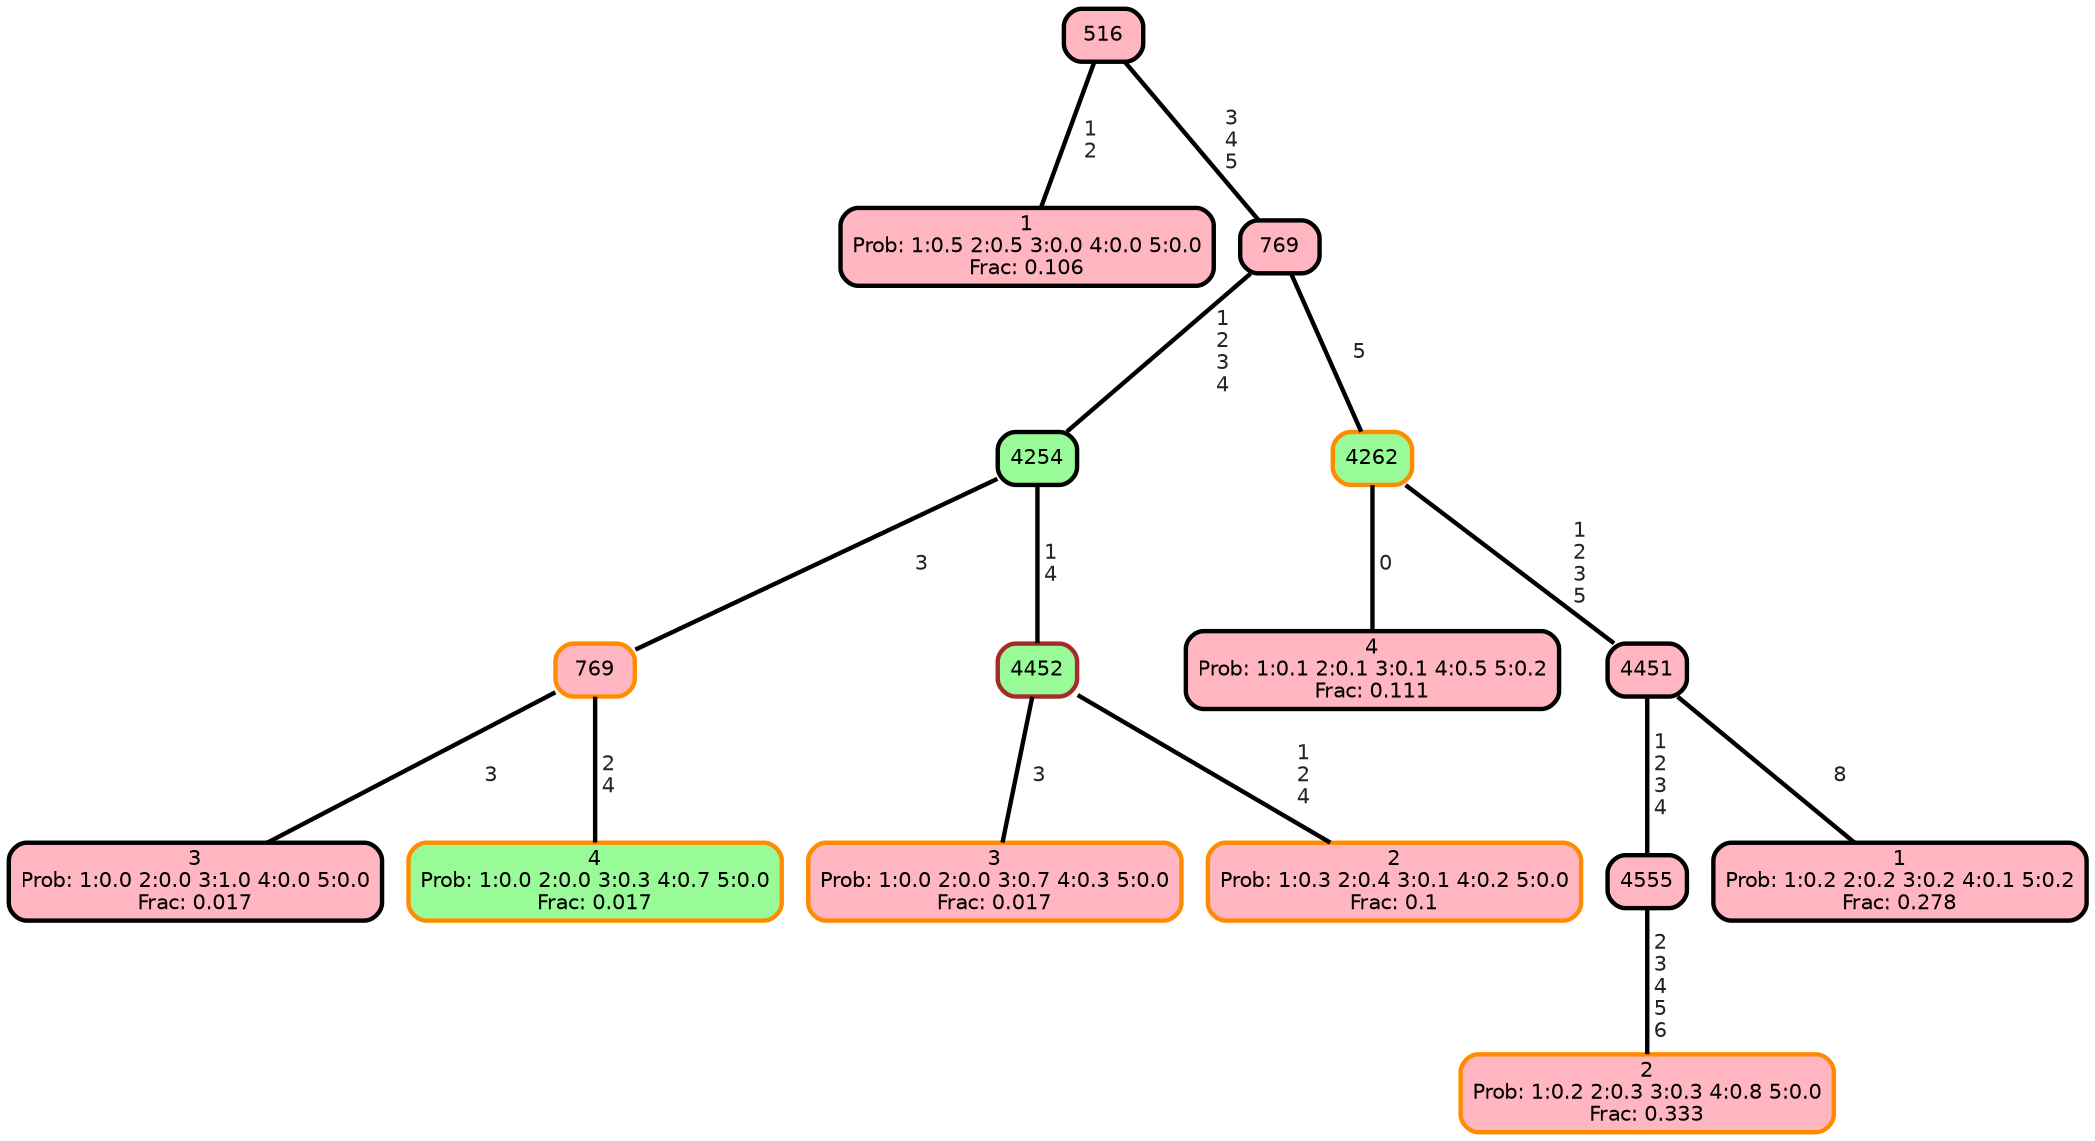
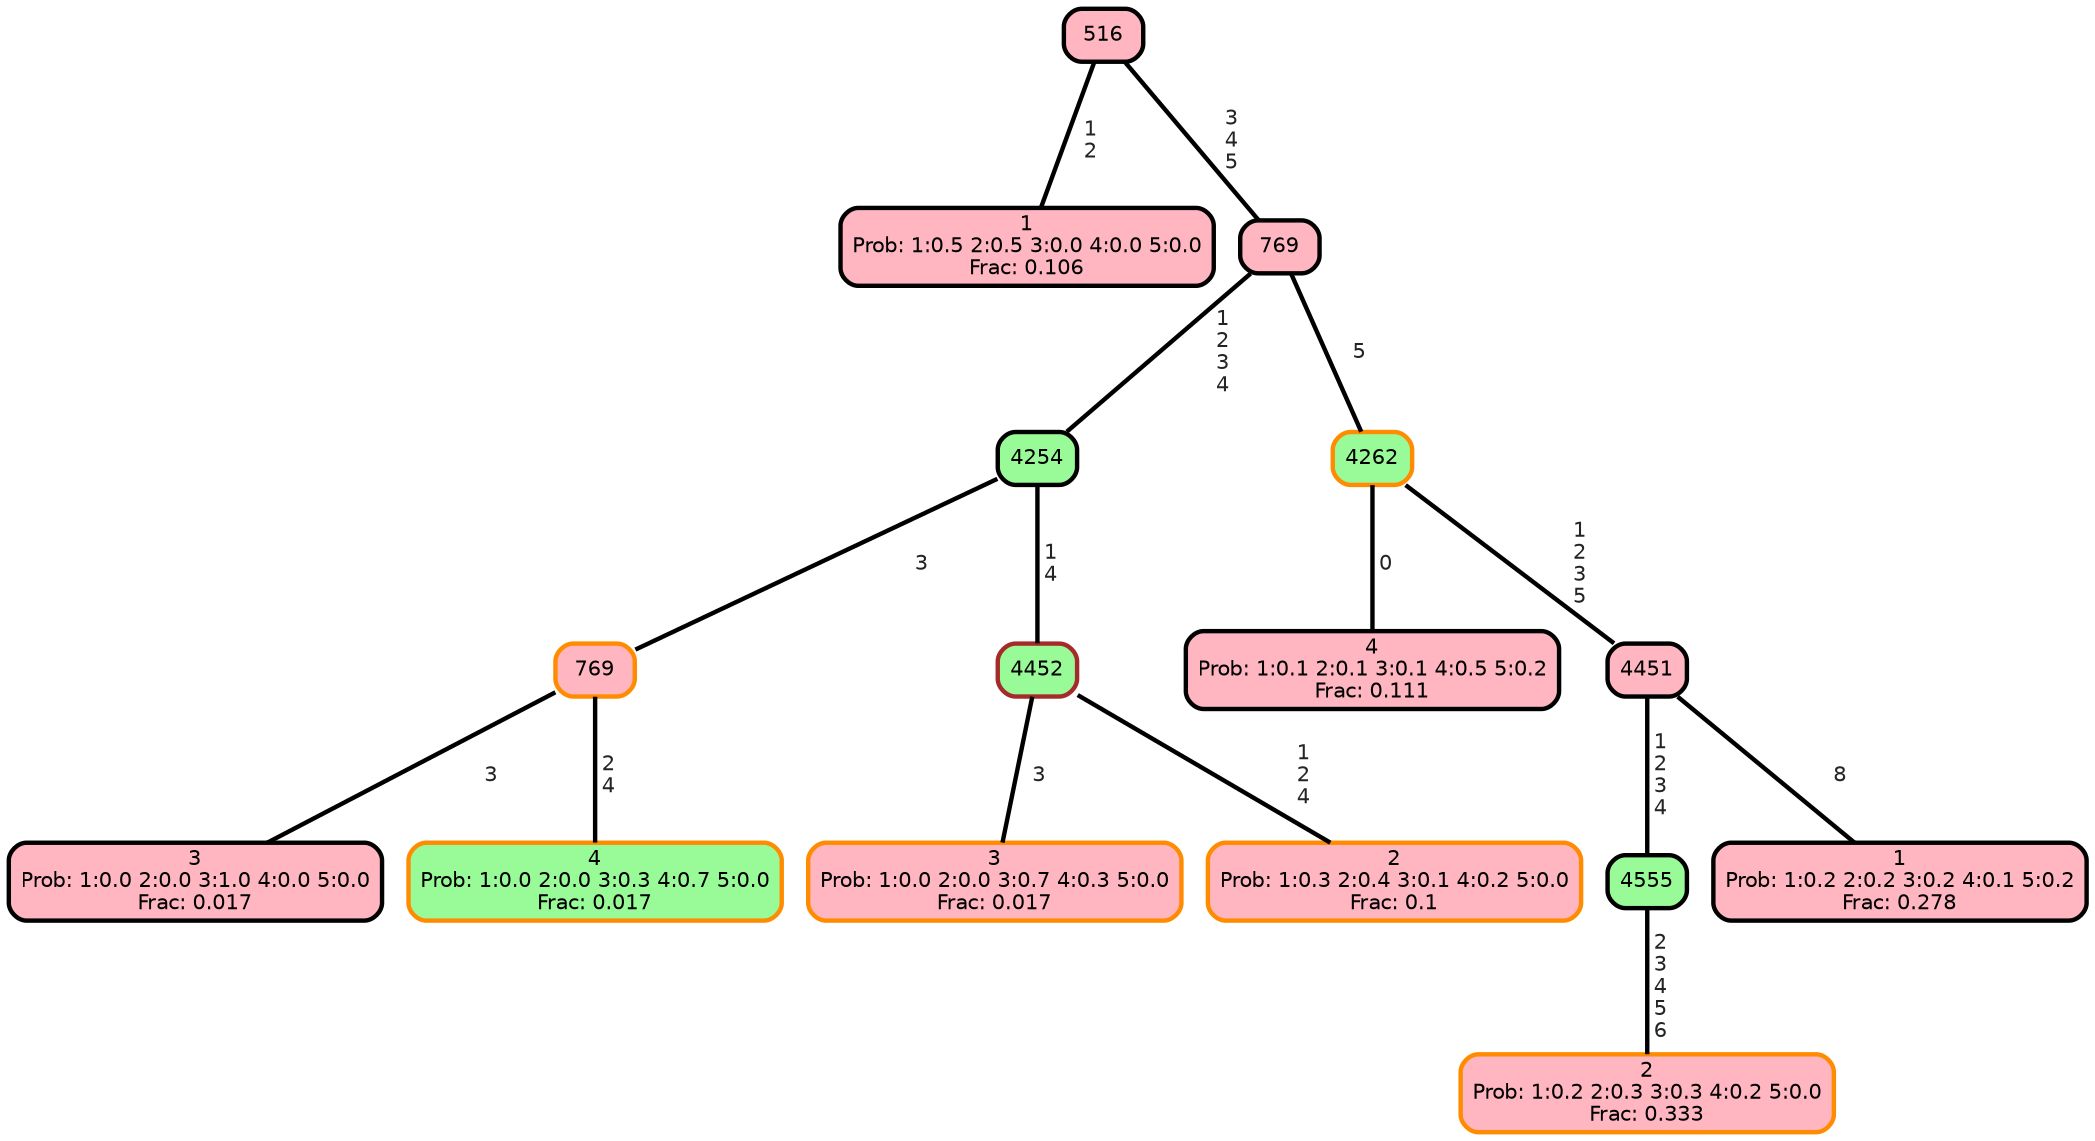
(1647, 882) -> (1647, 882)
(1647, 1093) -> (1647, 1093)
